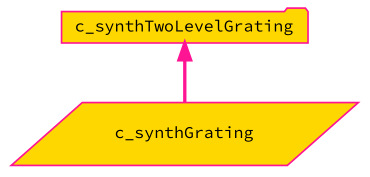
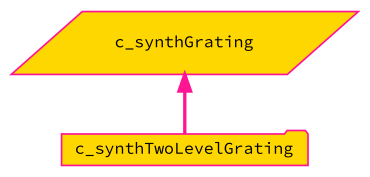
(185, 81) -> (185, 113)
